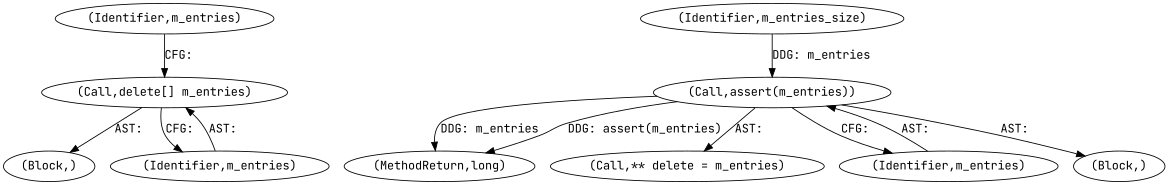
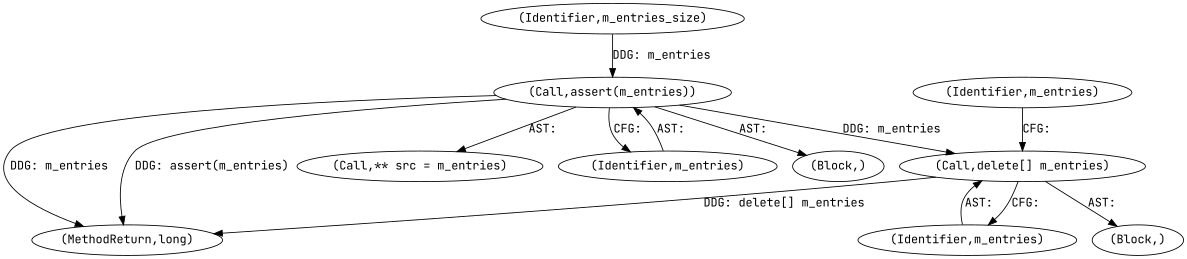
none -> (813, 129)
(687, 166) -> (420, 166)
none -> (579, 208)
